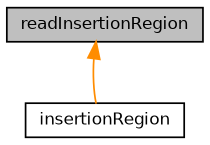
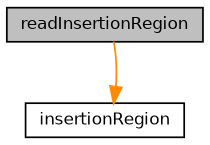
(94, 81) -> (116, 64)
